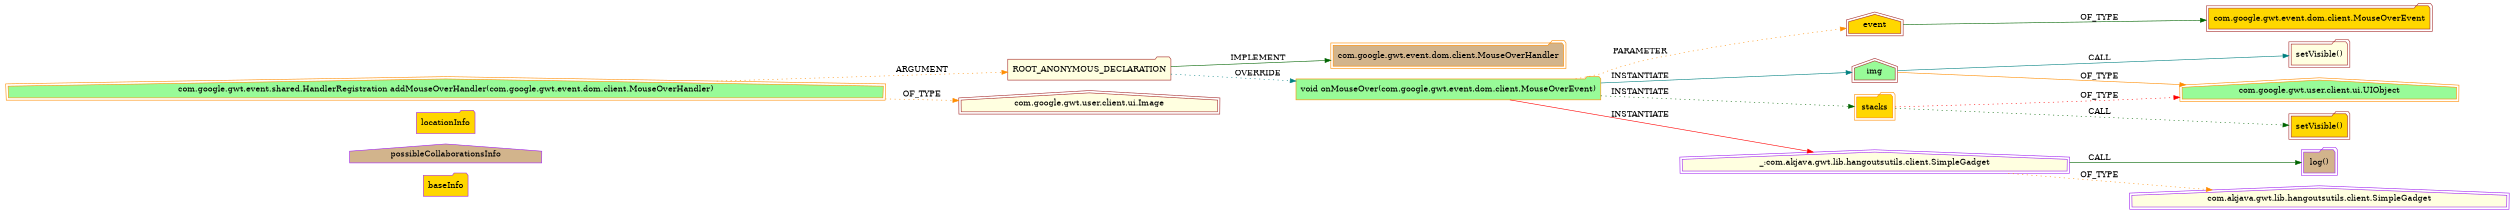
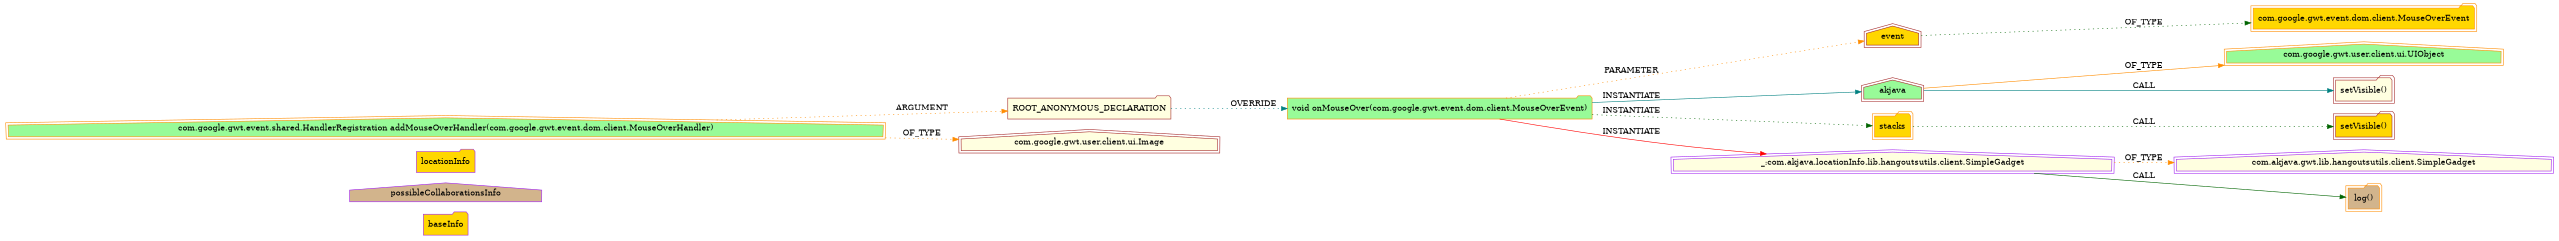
(2319, 19) -> (2364, 19)
(2052, 22) -> (2083, 29)
(1448, 56) -> none
(1875, 71) -> (1893, 91)
(2034, 103) -> none
(1875, 163) -> (1893, 163)
(2319, 163) -> (2364, 199)
